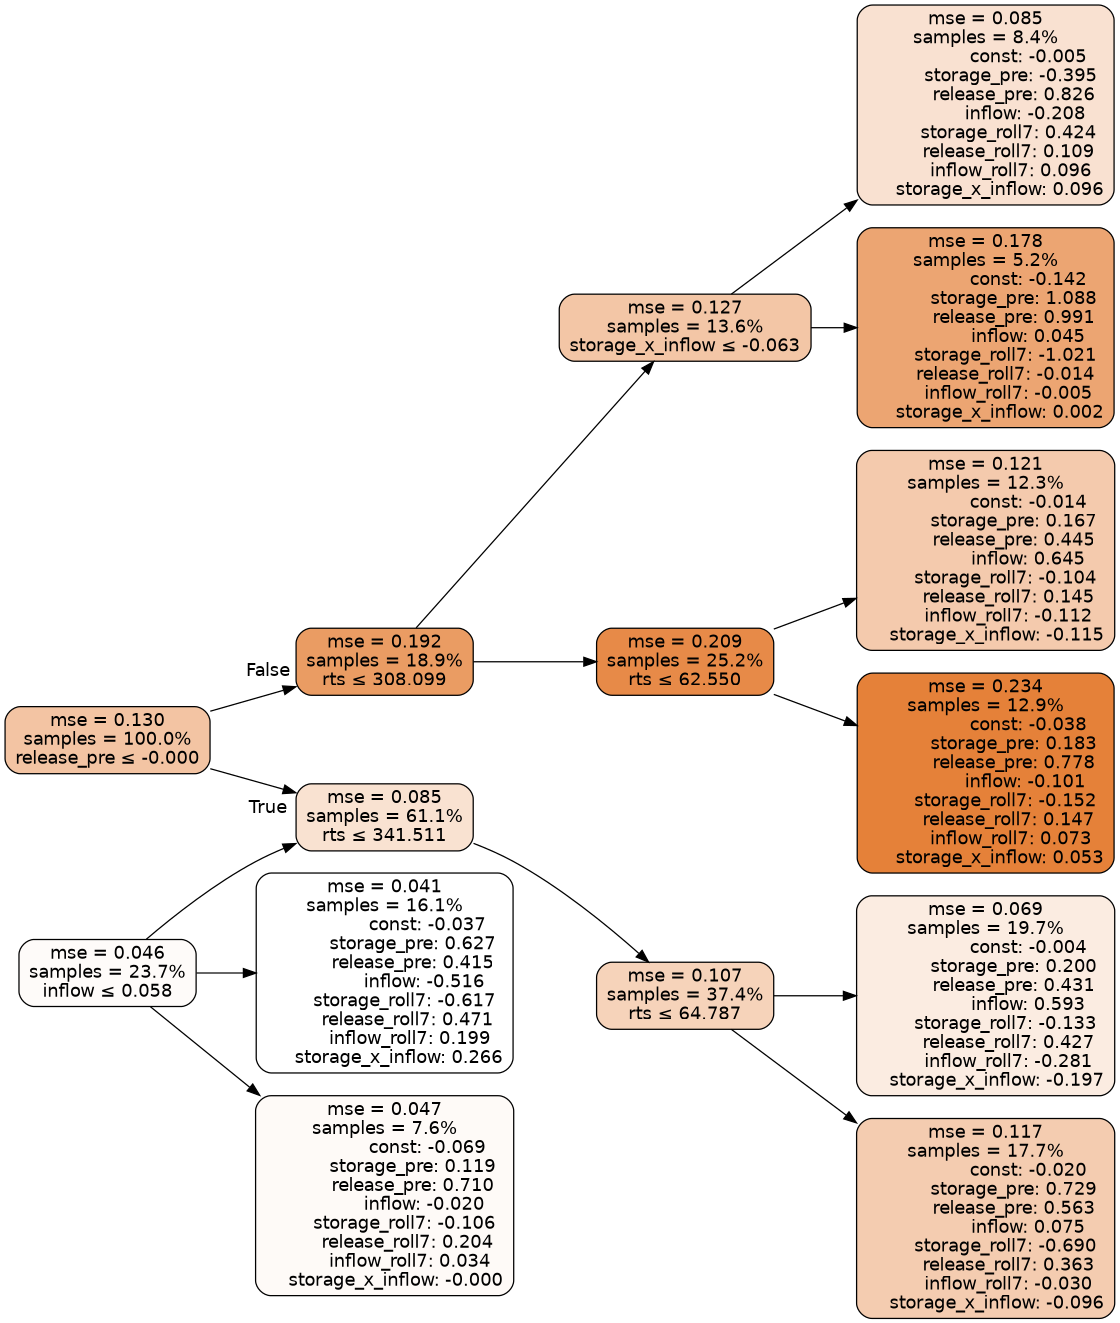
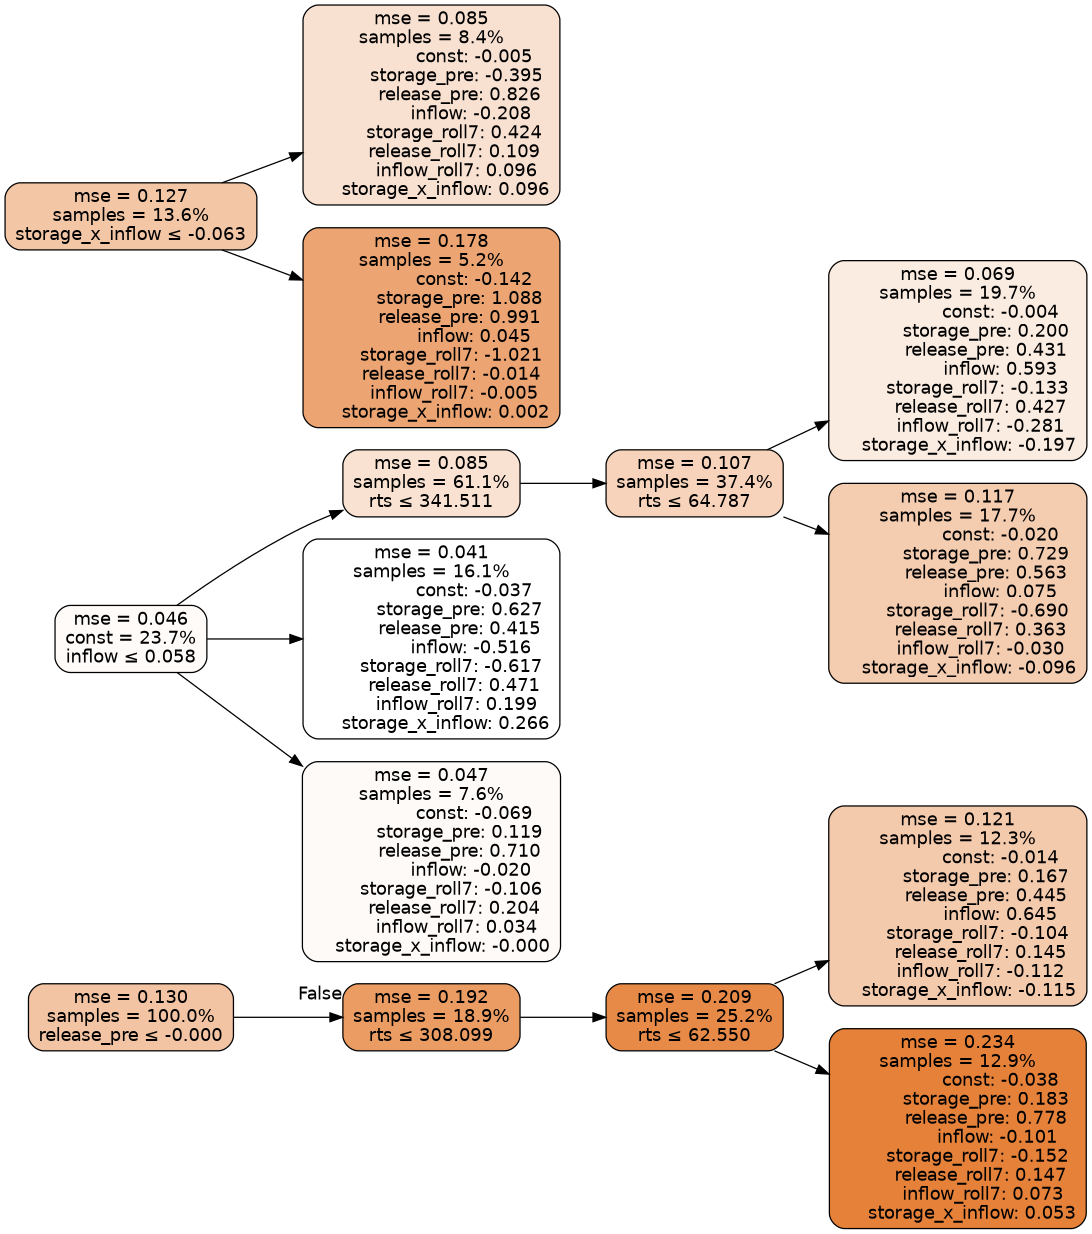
(531, 500) -> none
(247, 779) -> none
(108, 973) -> (131, 639)
